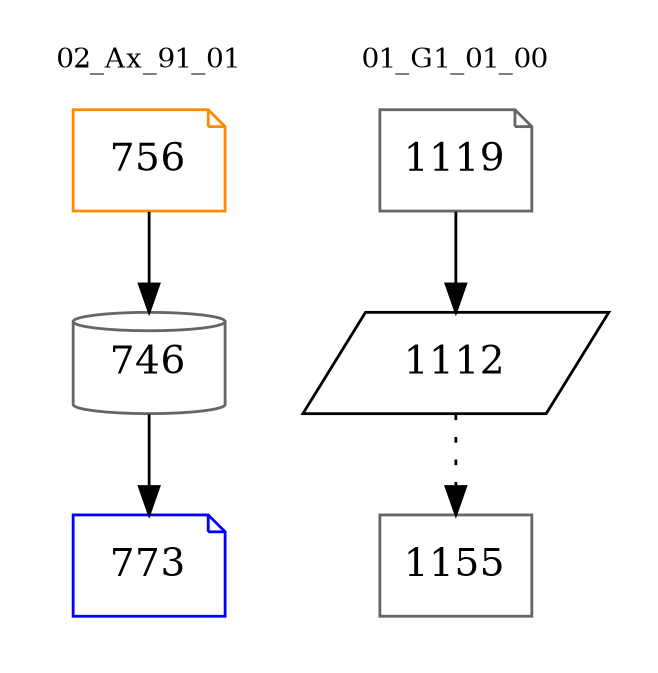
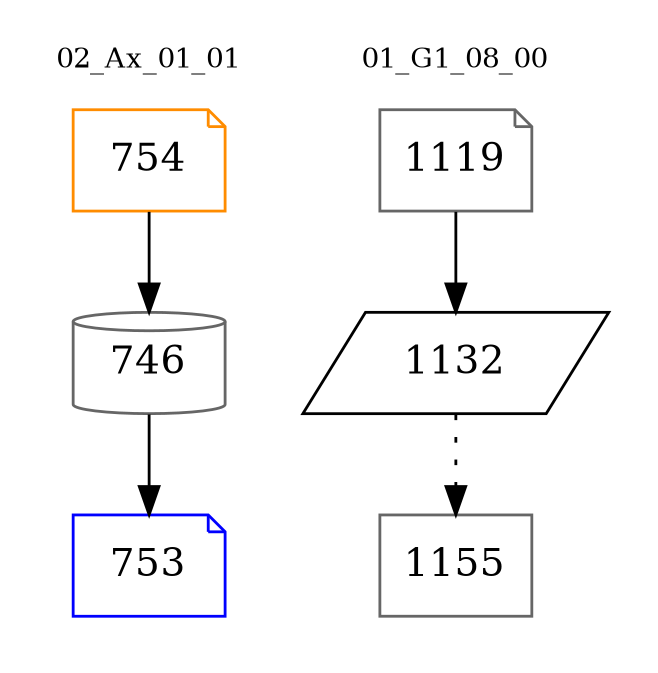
(149, 60) -> (149, 60)
(456, 60) -> (456, 60)
(149, 160) -> (149, 160)
(456, 363) -> (456, 363)
(149, 566) -> (149, 566)
